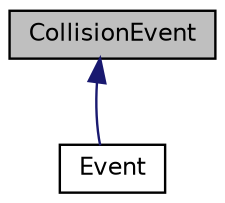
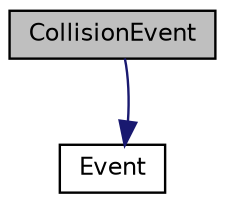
(97, 114) -> (128, 90)
